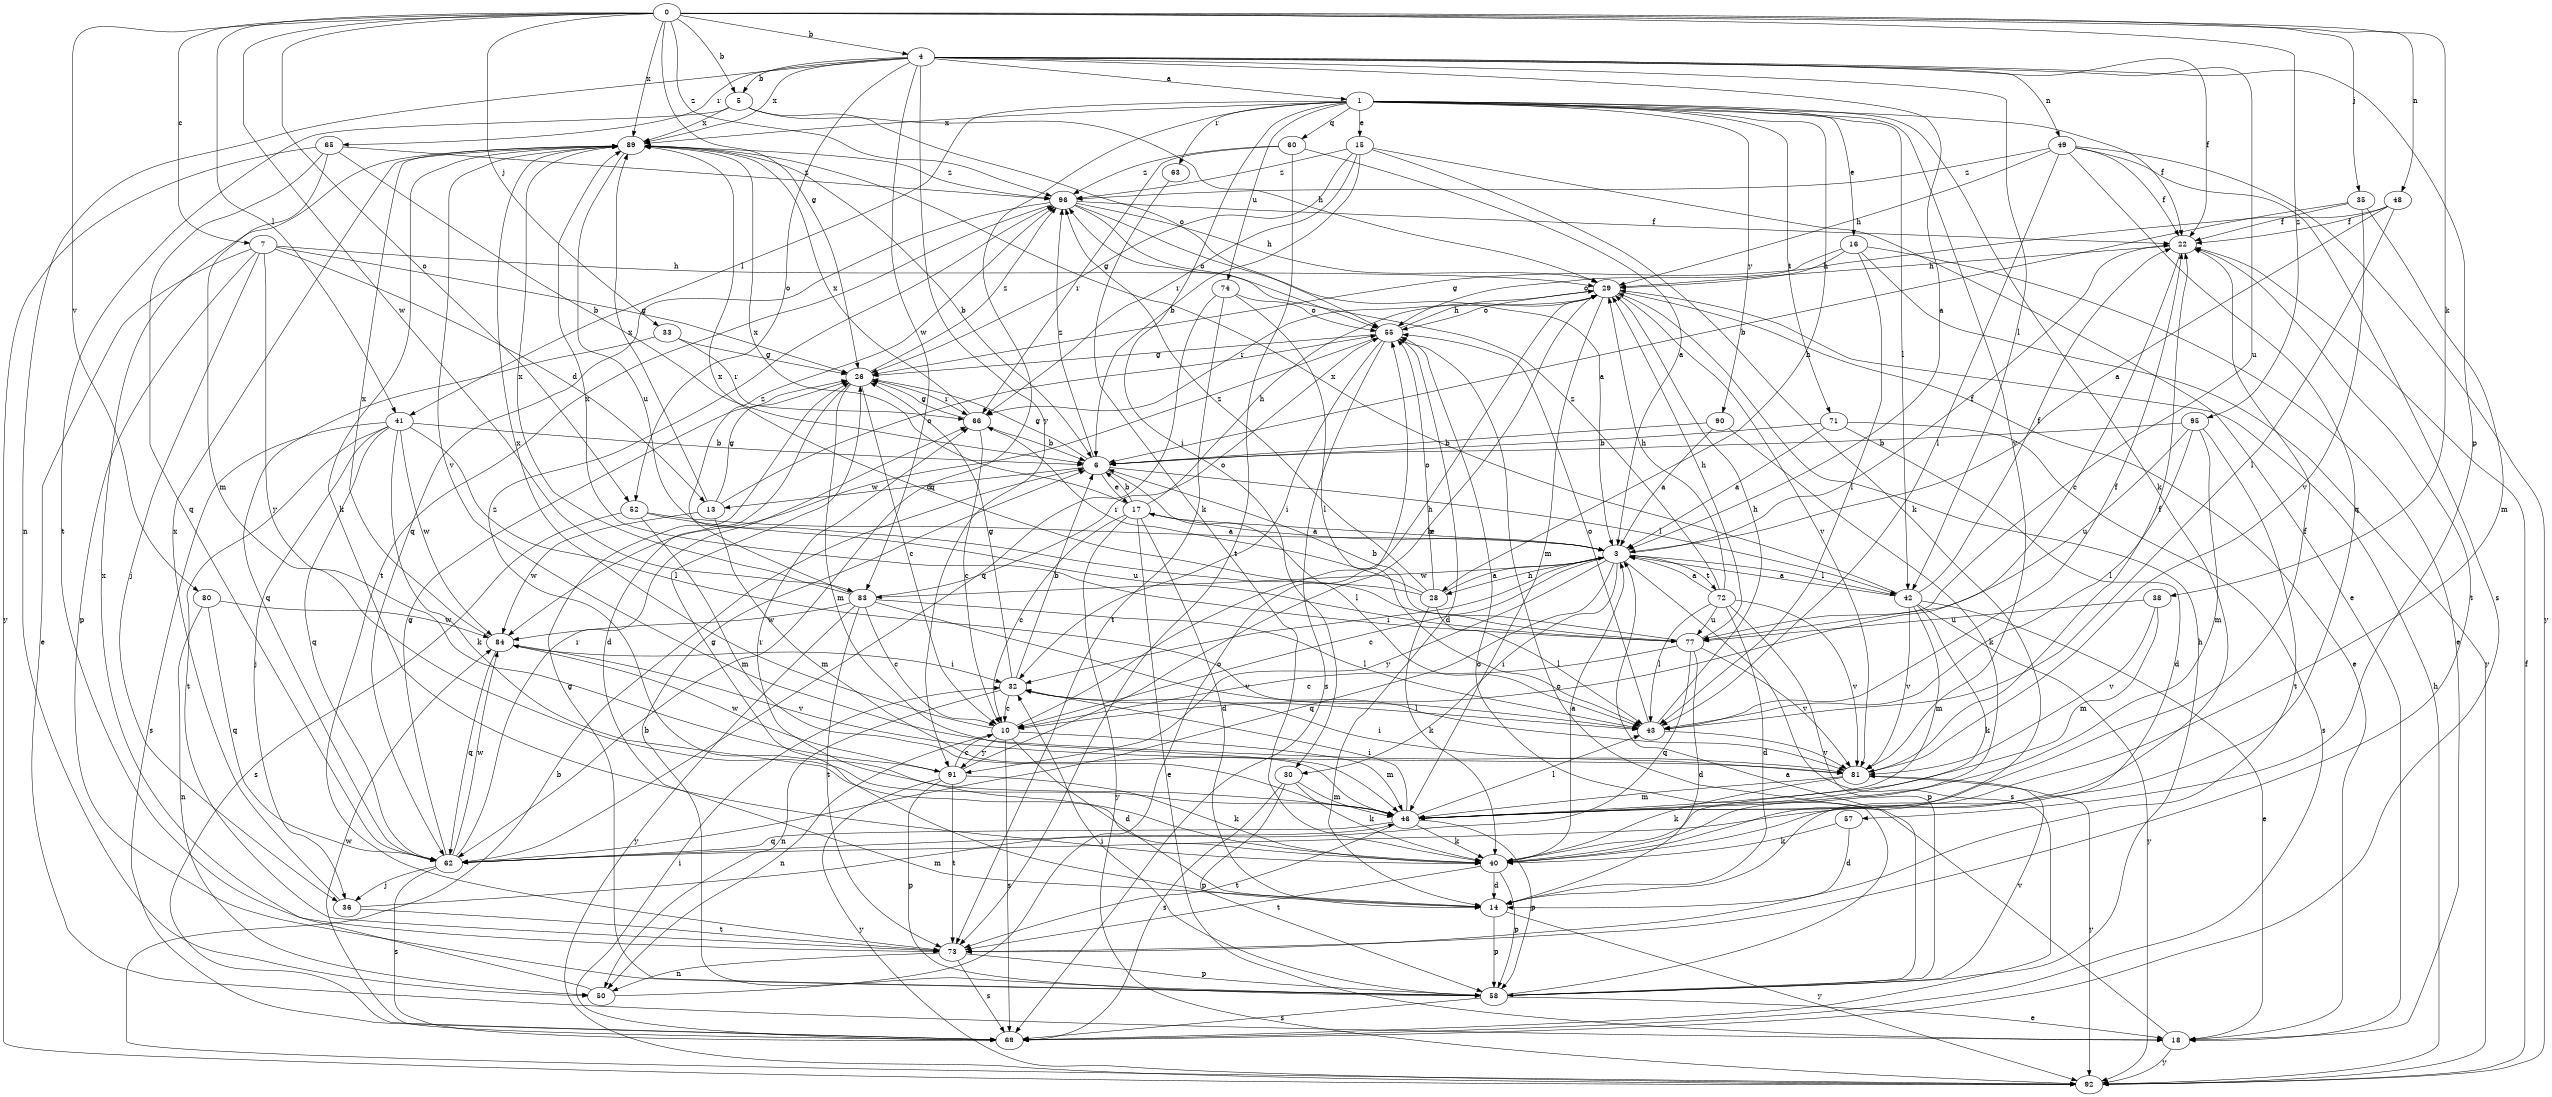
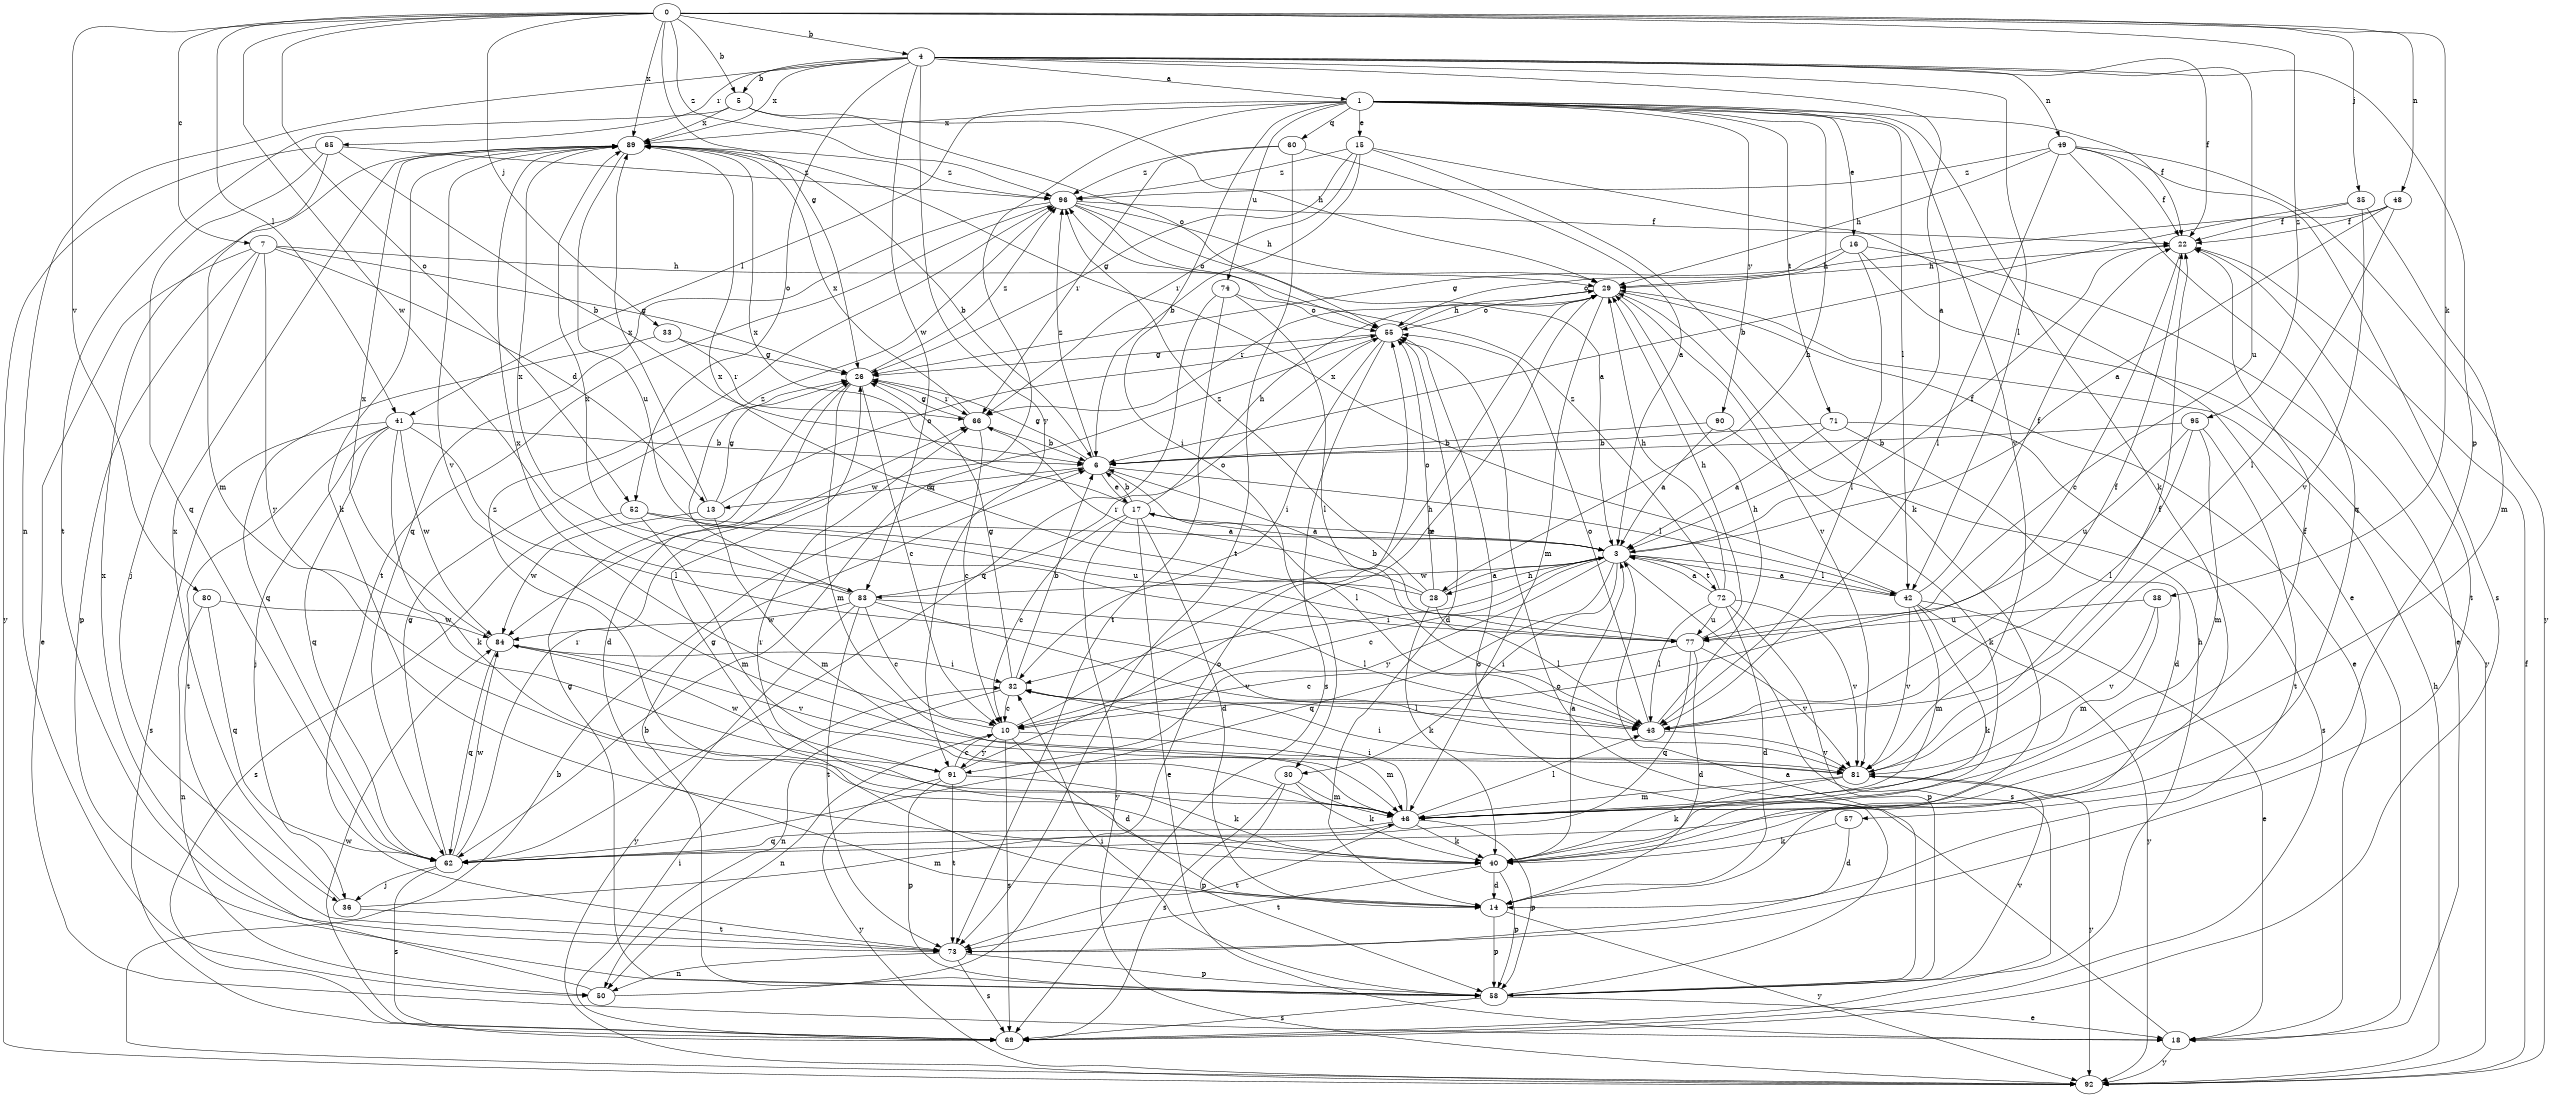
(1176, 173) -> none
